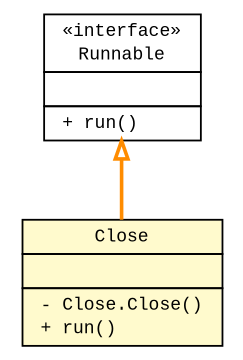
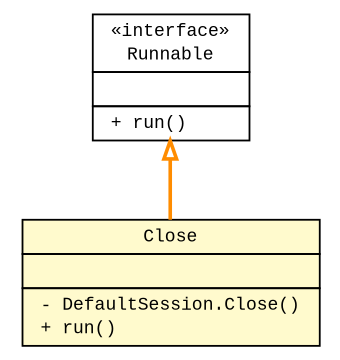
(122, 304) -> (171, 304)
